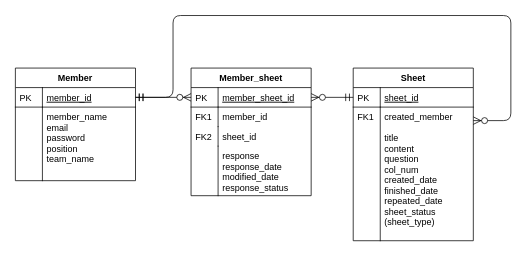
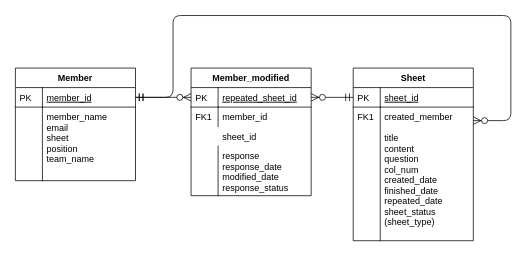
(251, 78) -> (251, 78)
(259, 98) -> (264, 98)
(74, 117) -> (74, 117)
(204, 136) -> none
